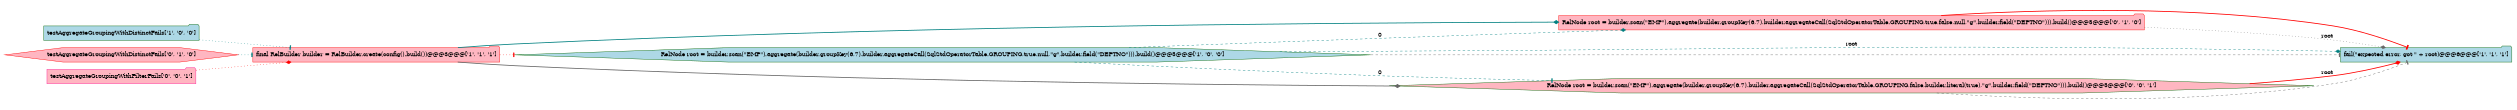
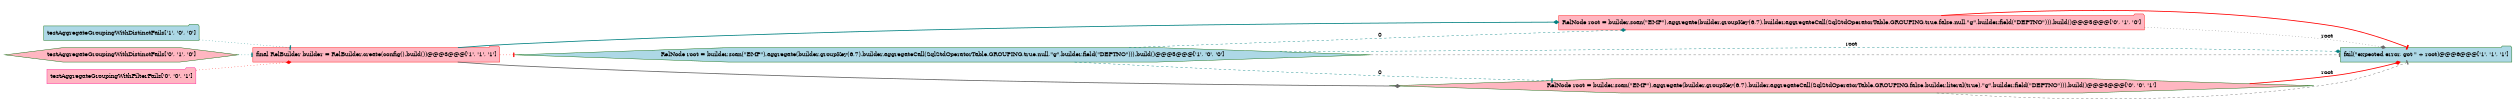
(121, 55) -> (121, 55)
